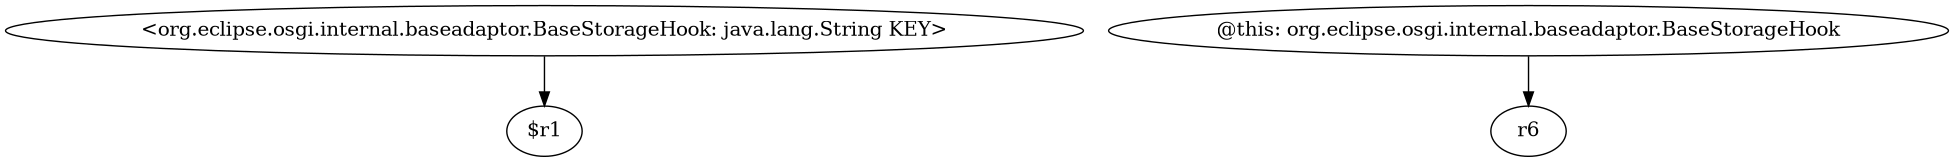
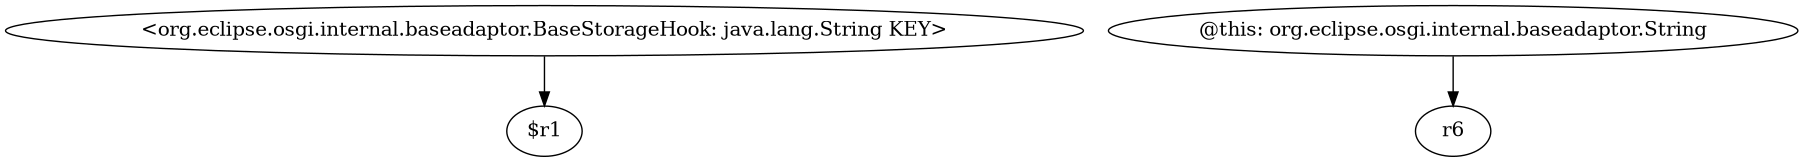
(1529, 31) -> (1453, 31)
